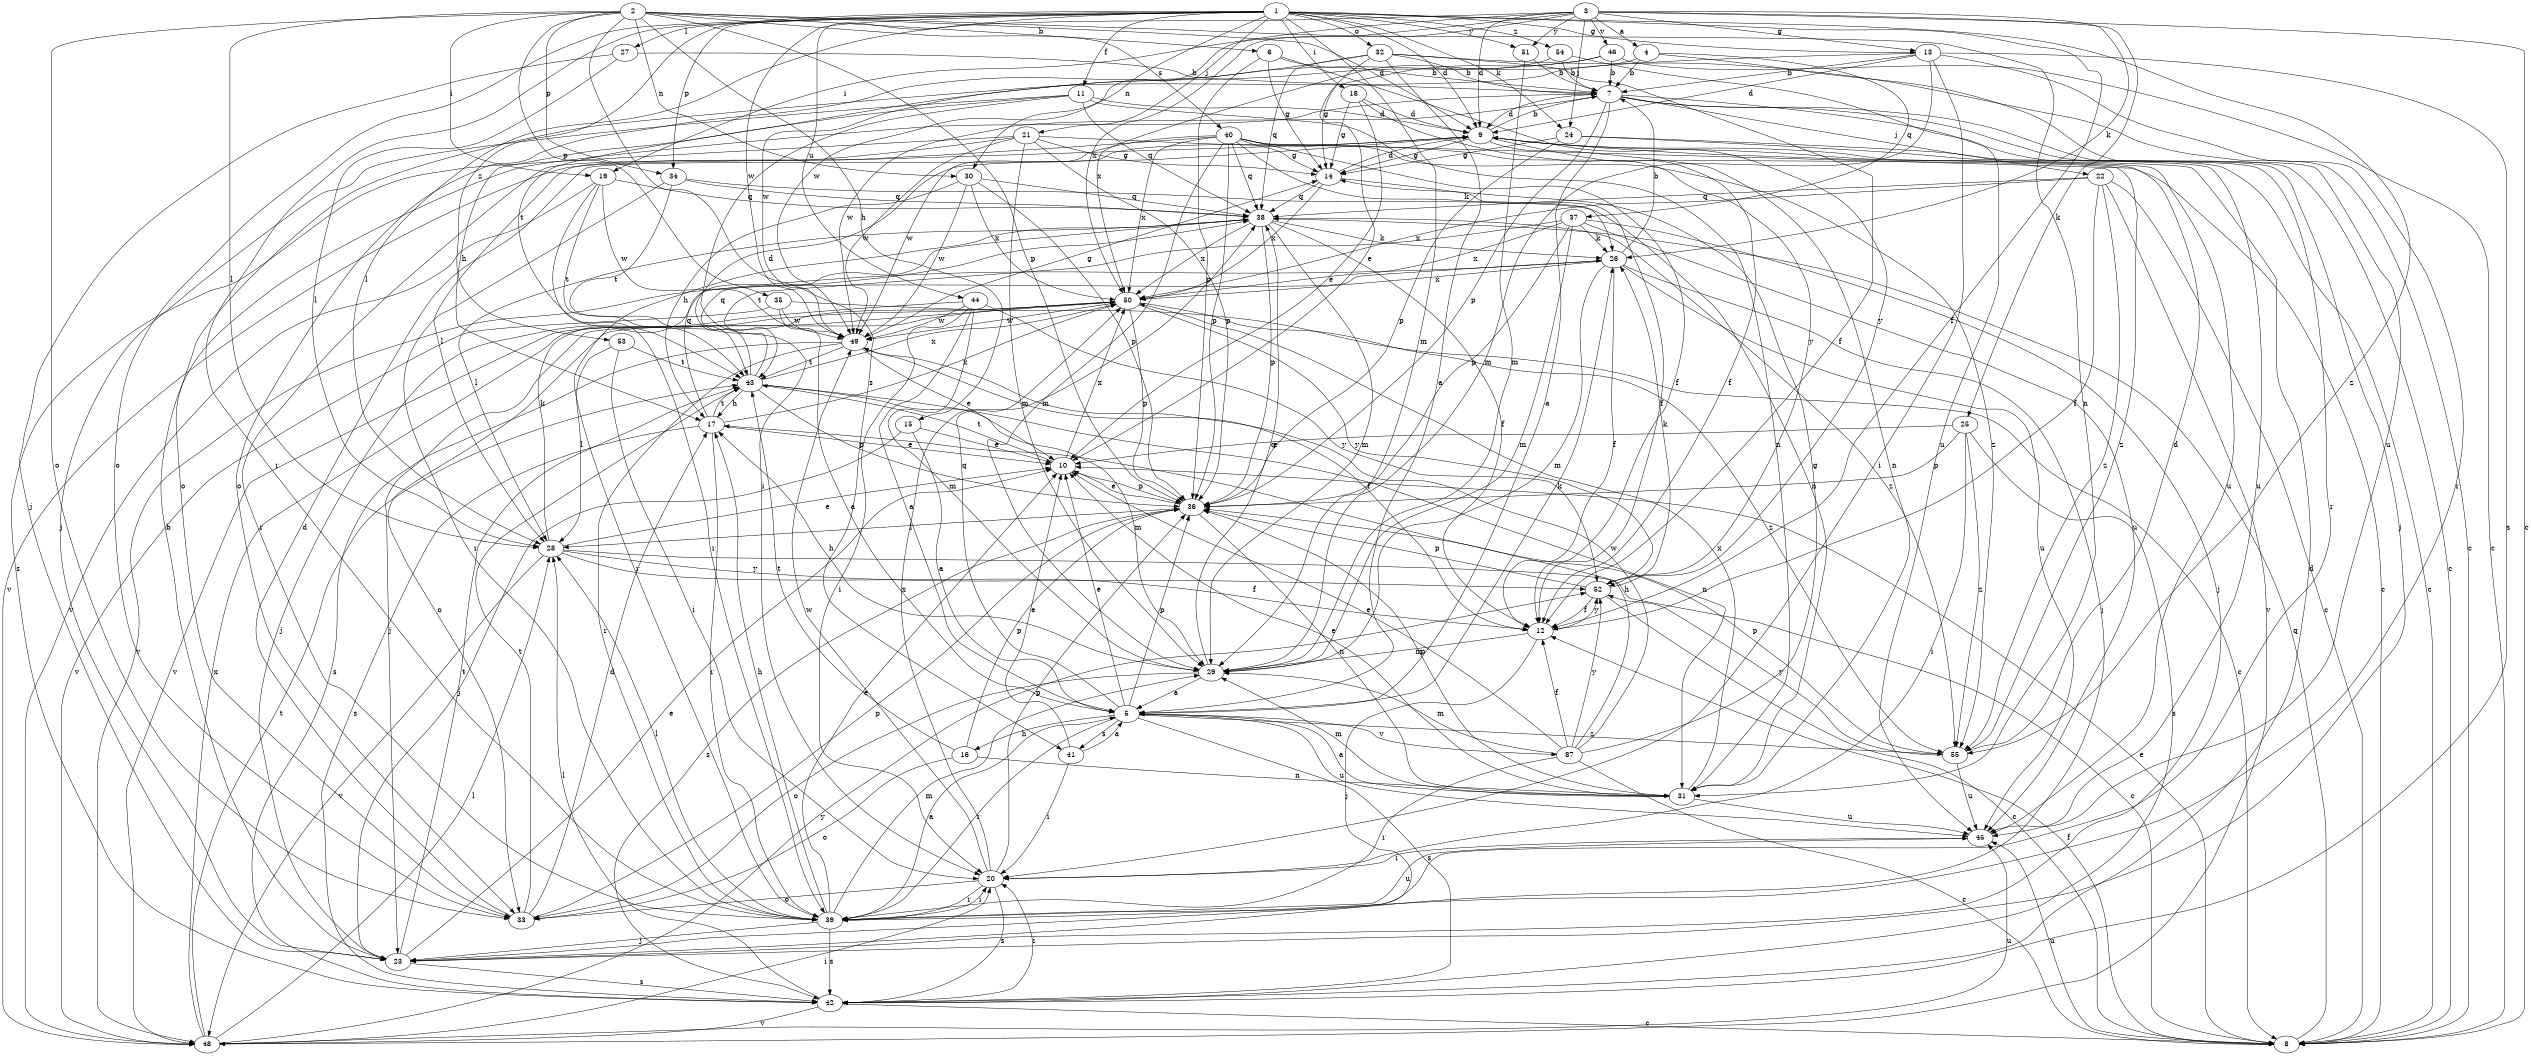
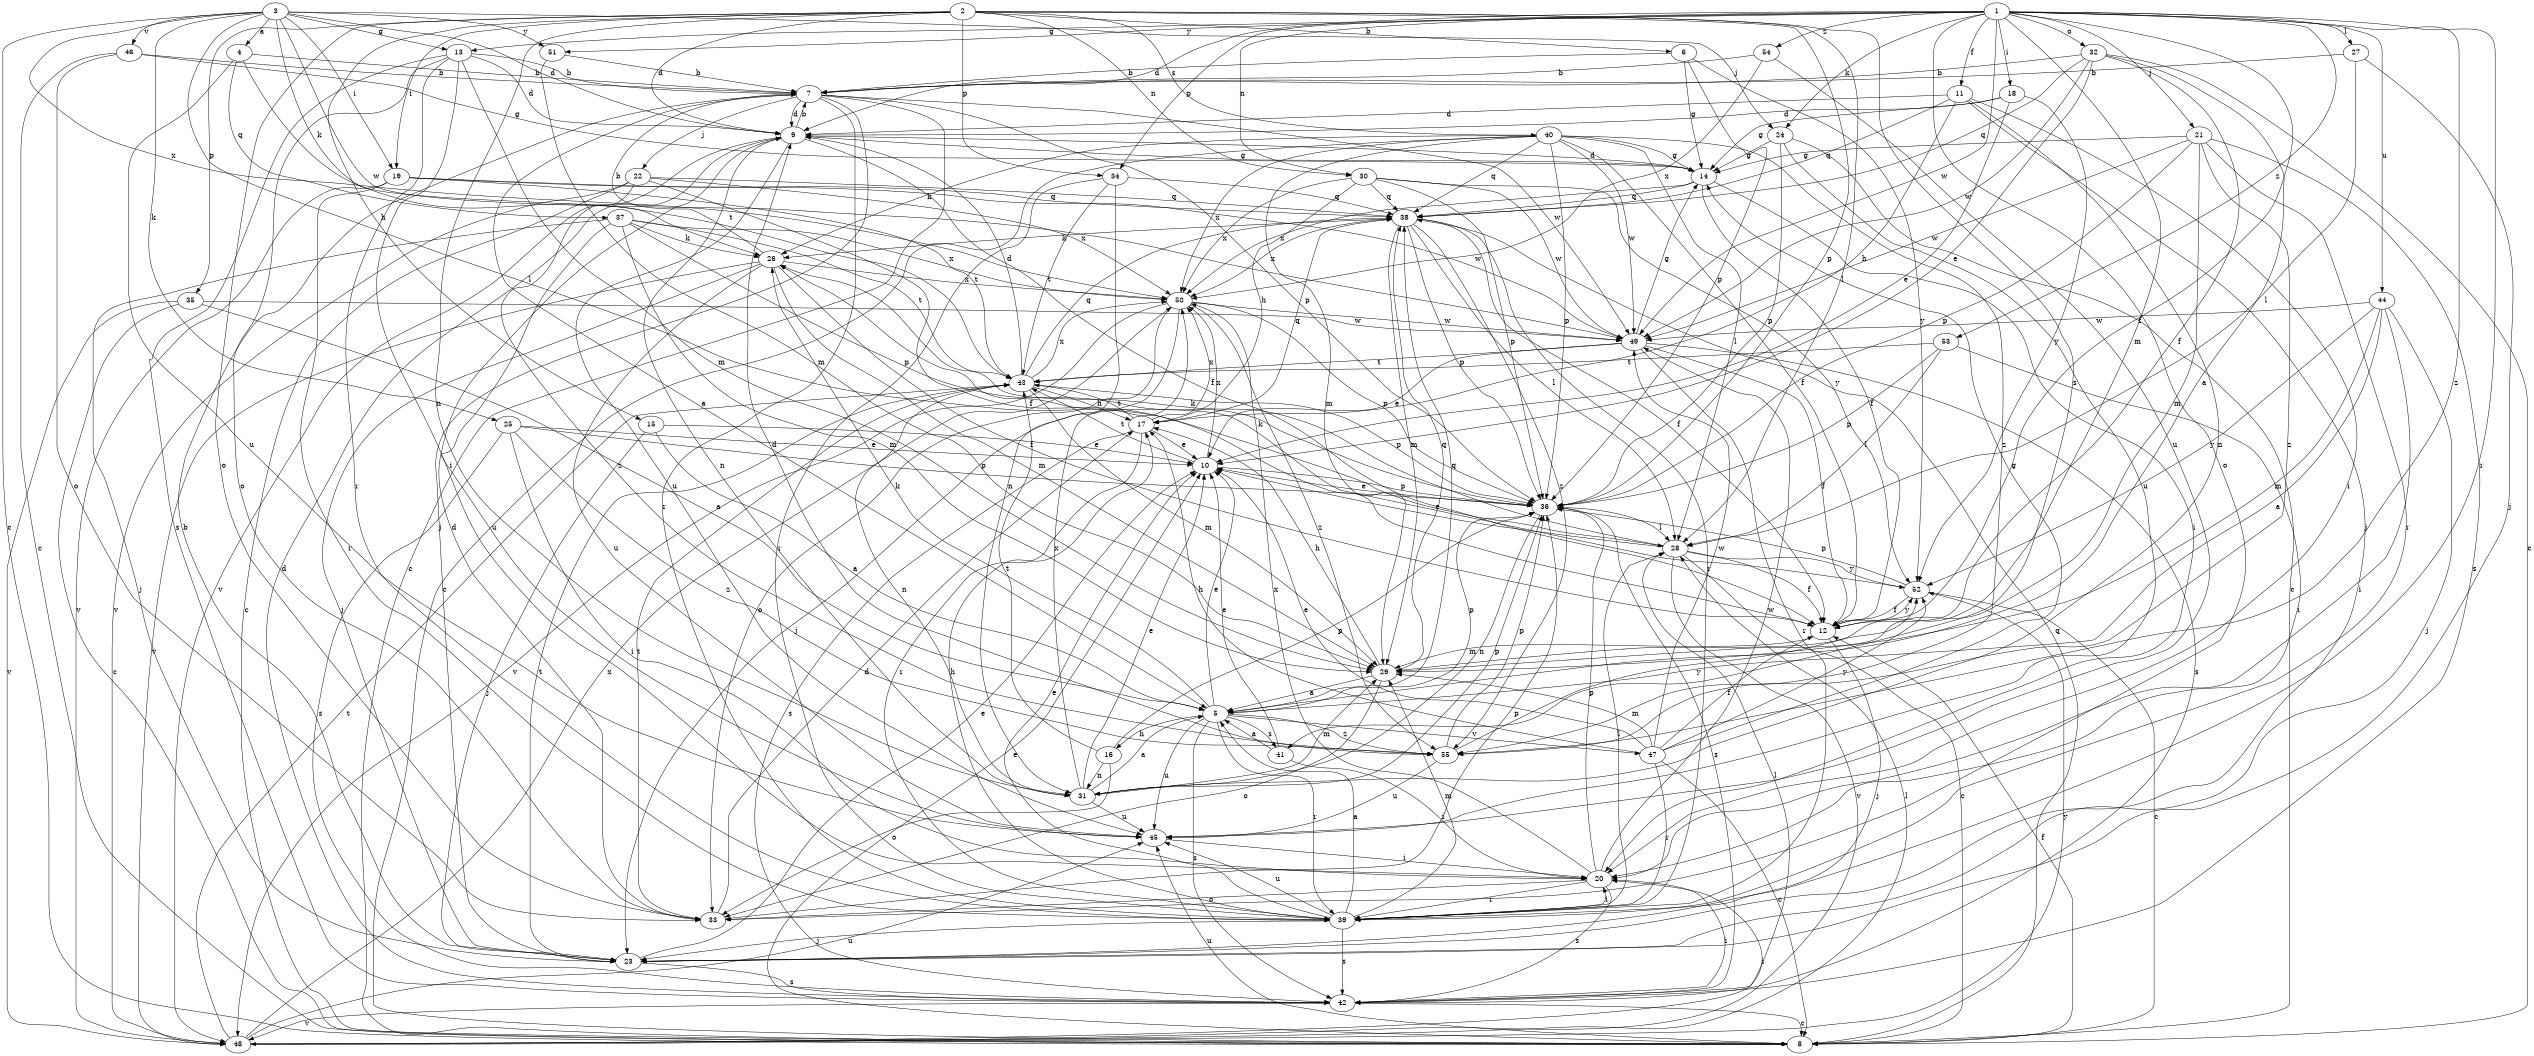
none -> (1763, 457)
(1426, 458) -> (1701, 290)
none -> (2193, 548)
(1569, 755) -> (1653, 755)
